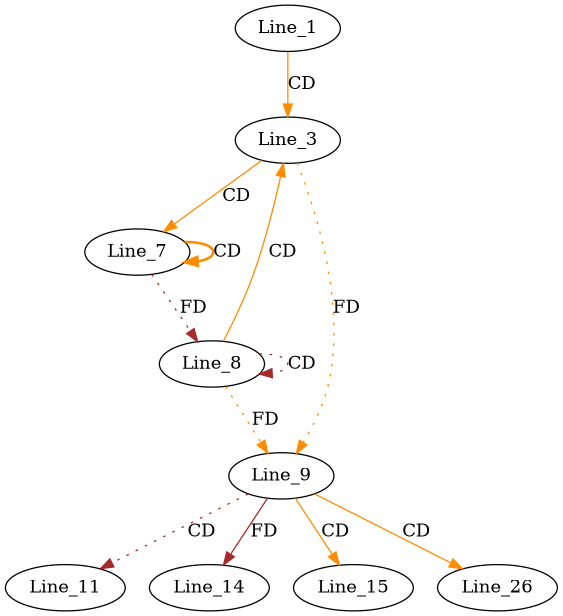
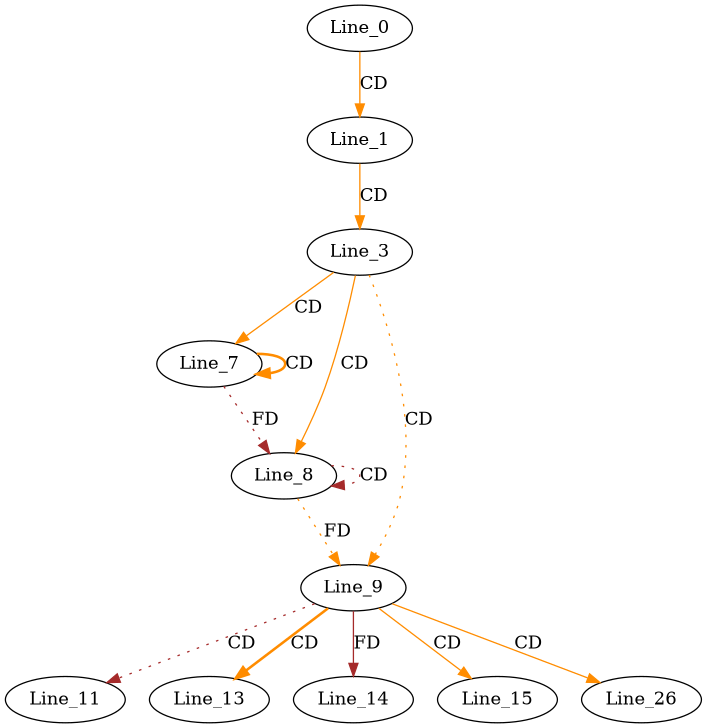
none -> (360, 28)
(258, 261) -> (334, 360)
(347, 308) -> (419, 420)
none -> (209, 700)
